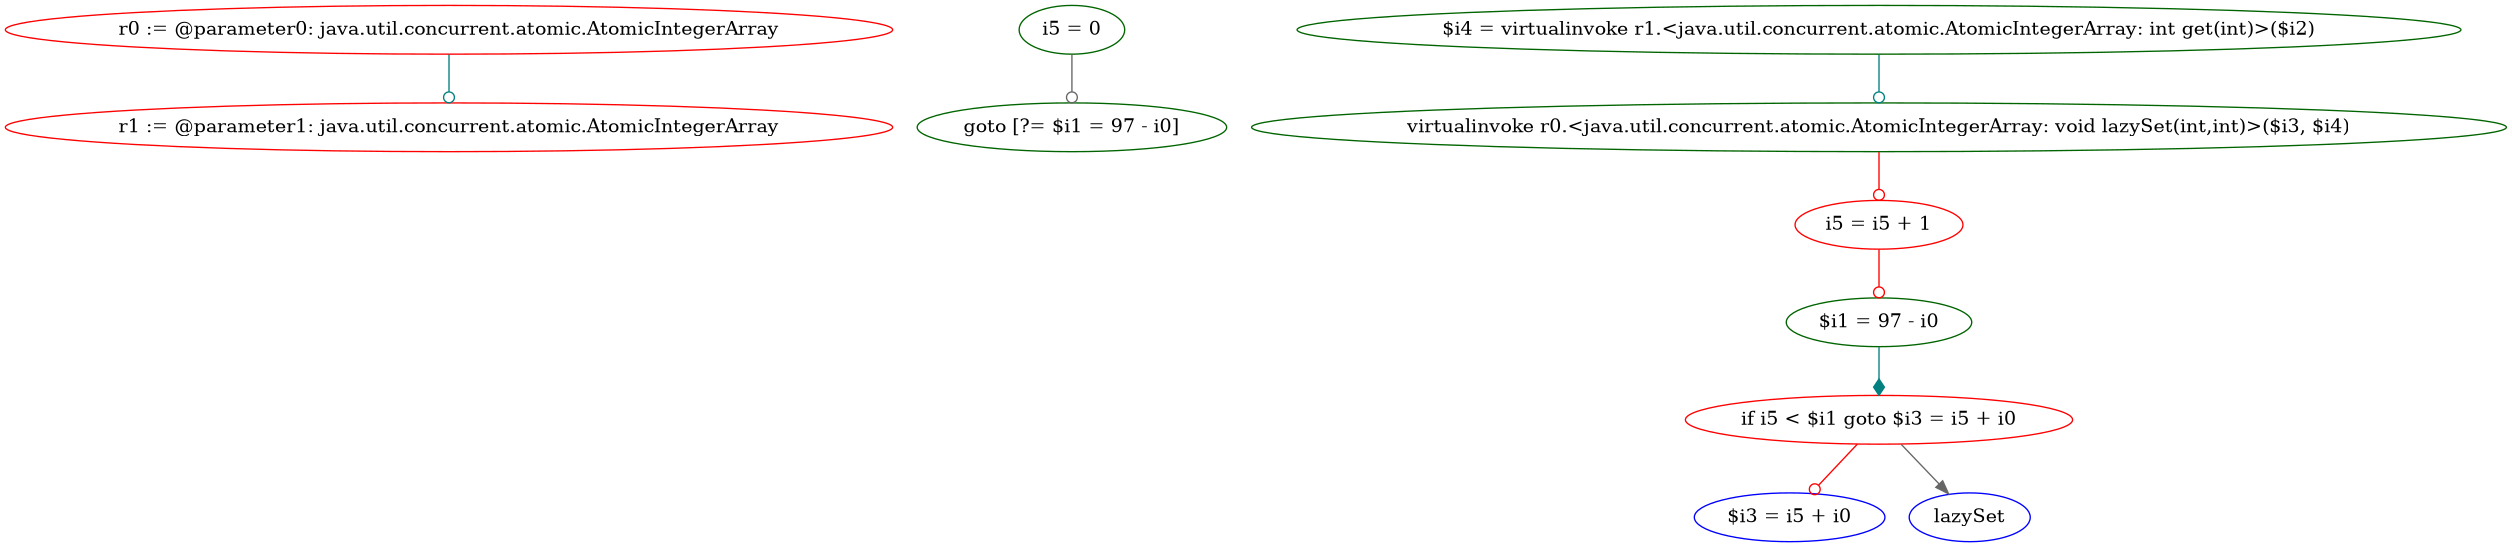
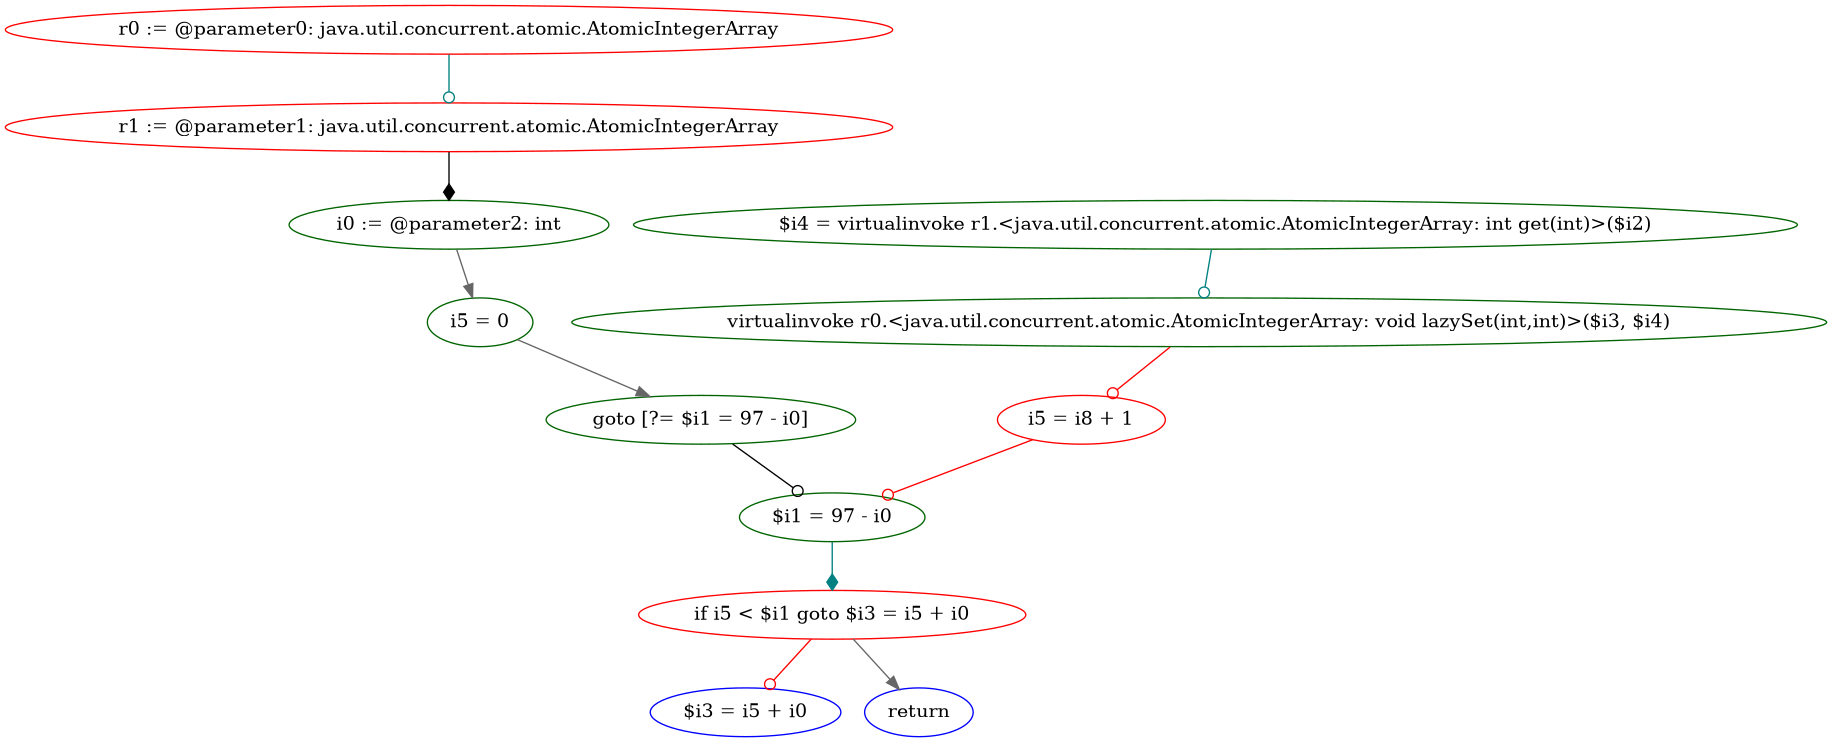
(1072, 73) -> (577, 365)
none -> (449, 225)
(1879, 225) -> (1081, 420)
none -> (763, 466)
(1970, 517) -> (919, 712)
